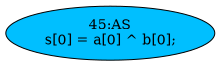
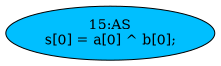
(110, 33) -> (110, 33)
